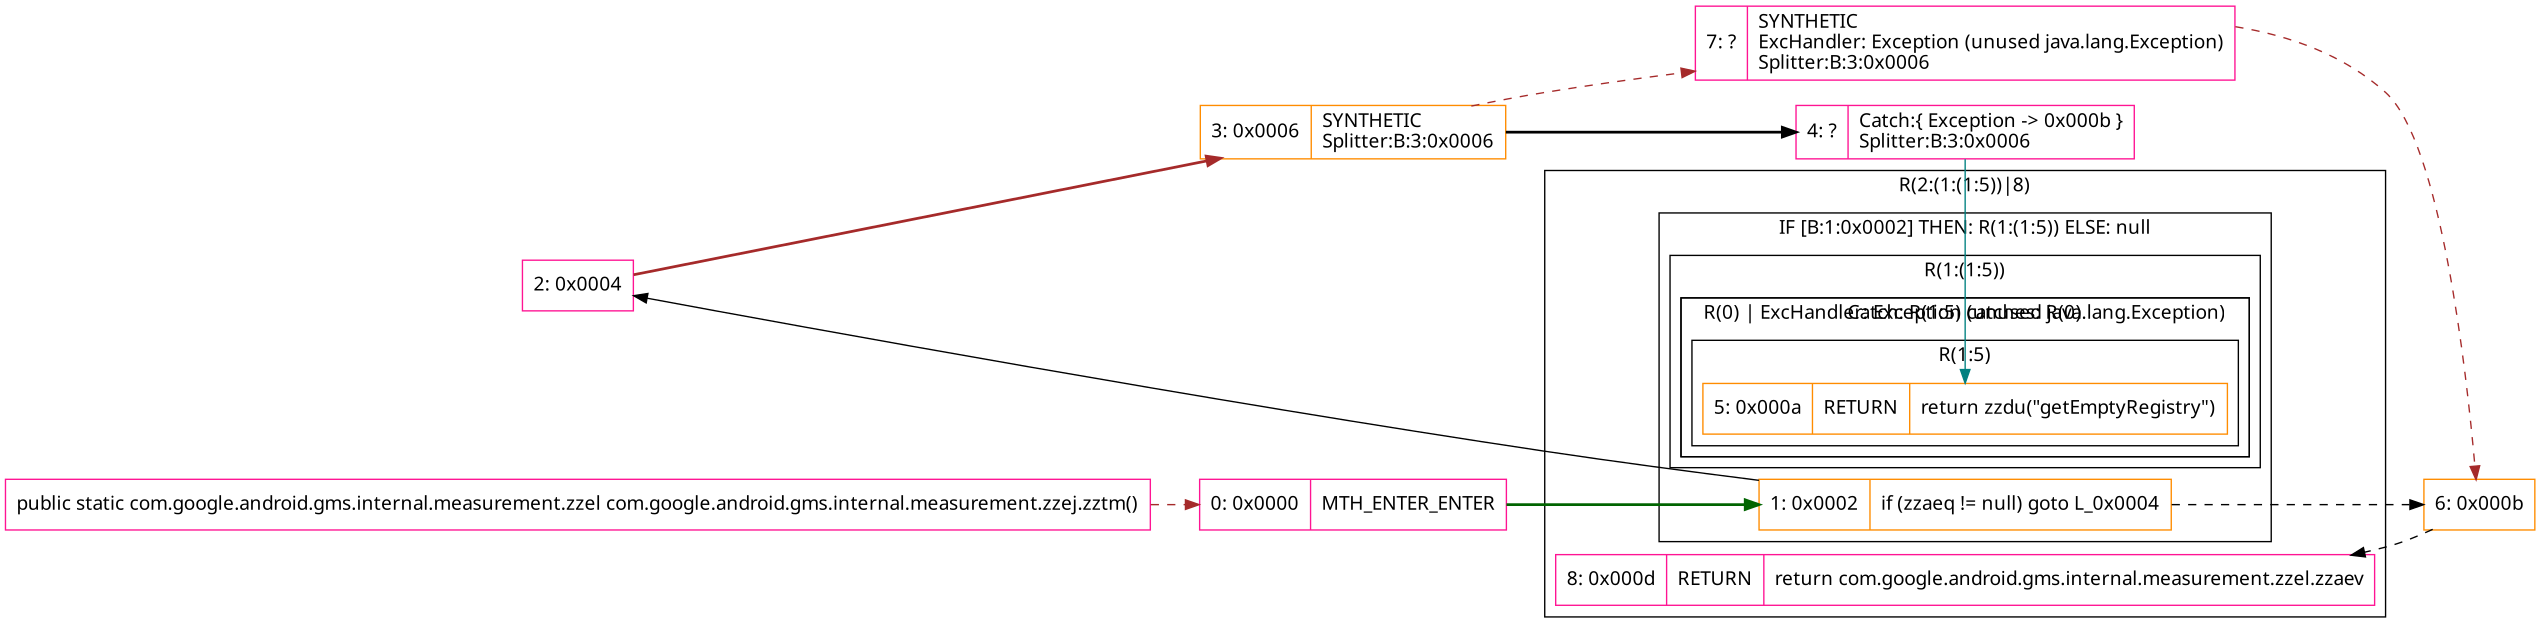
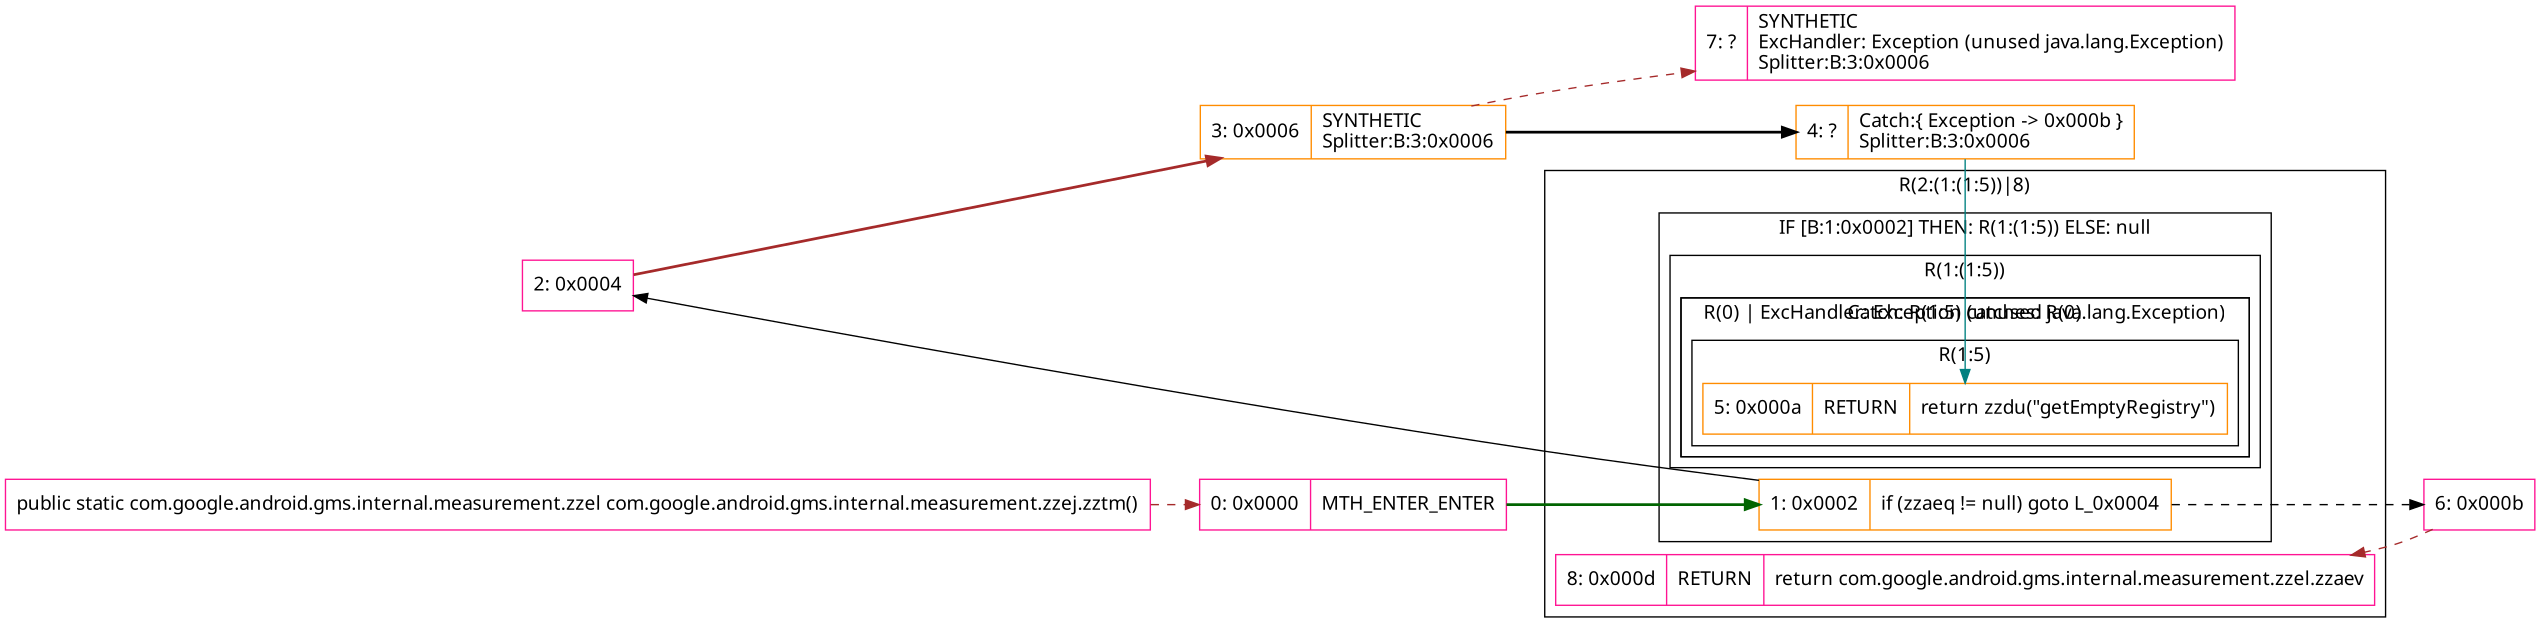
(1965, 132) -> (1965, 132)
(2431, 192) -> none
(2479, 505) -> (2479, 505)
(2399, 543) -> (2399, 543)
